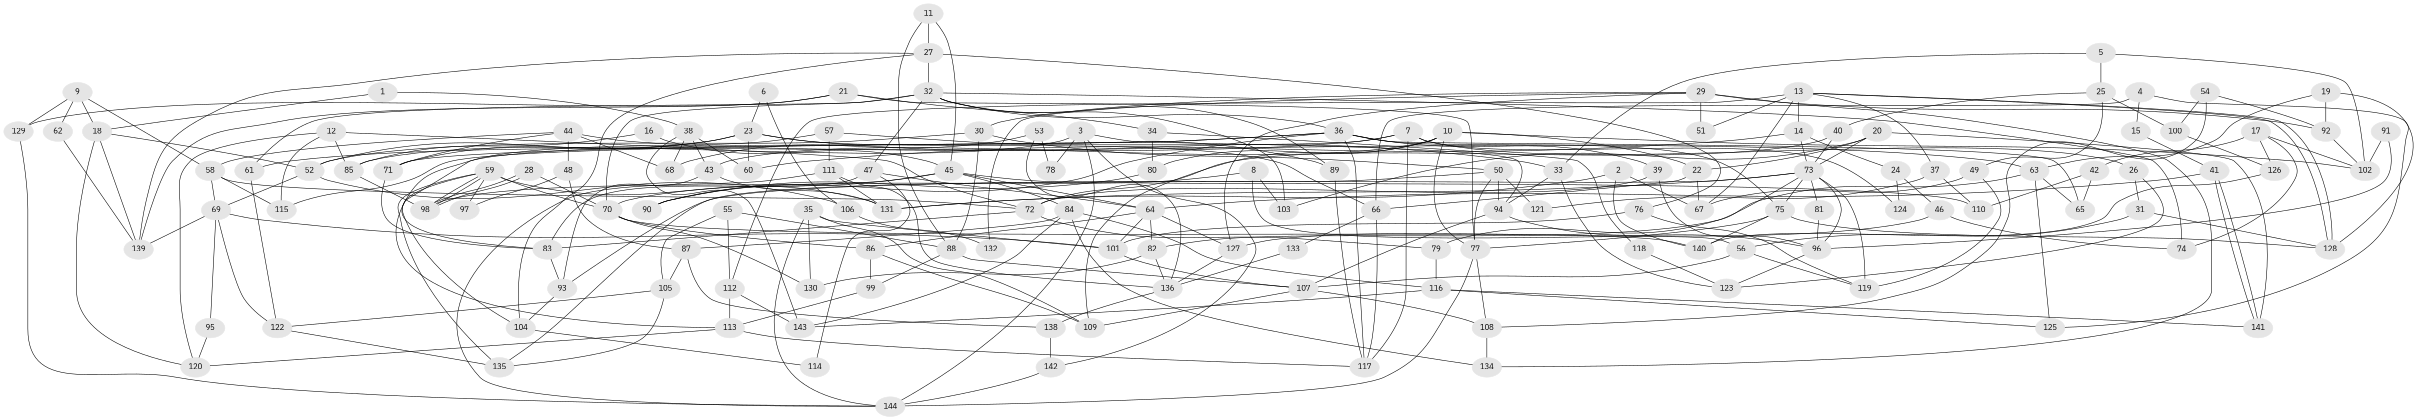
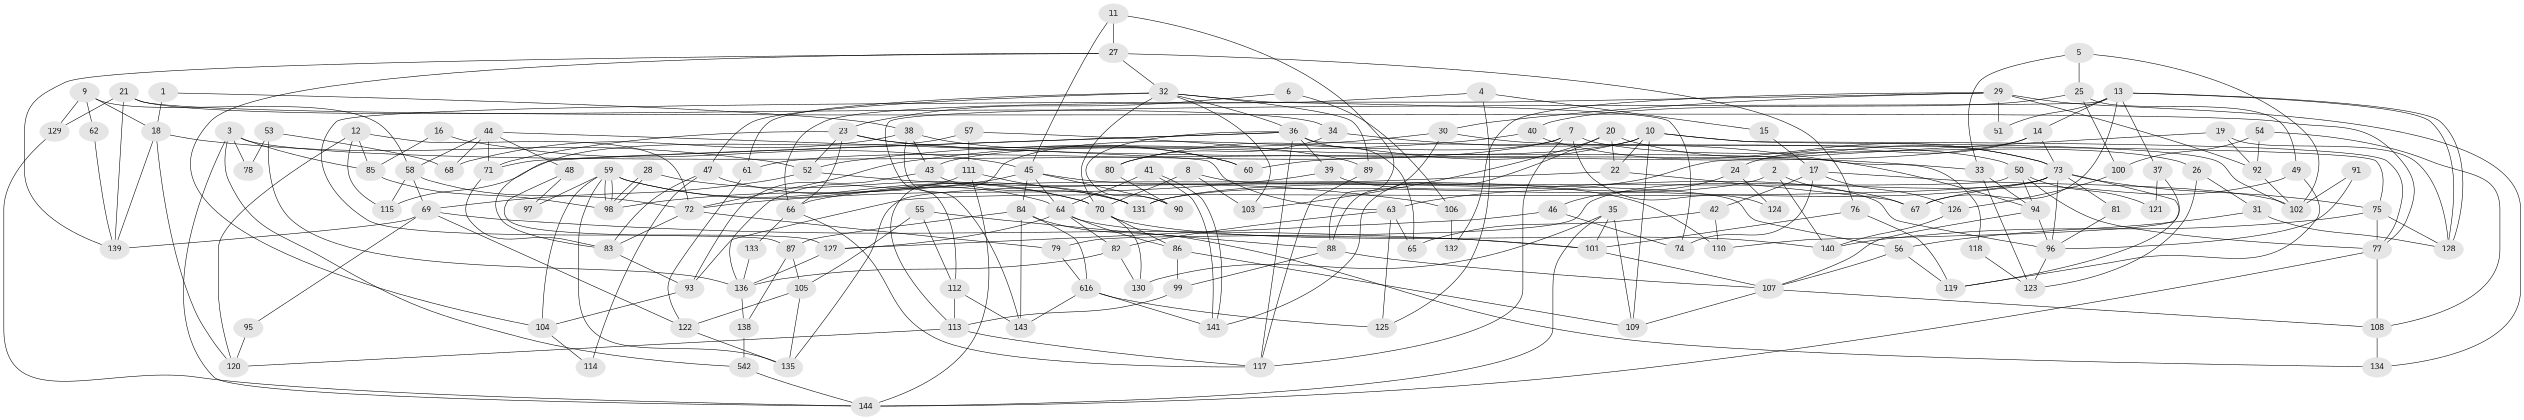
(2167, 147) -> (1789, 151)
(1436, 289) -> (1086, 289)
(1051, 367) -> (744, 367)
